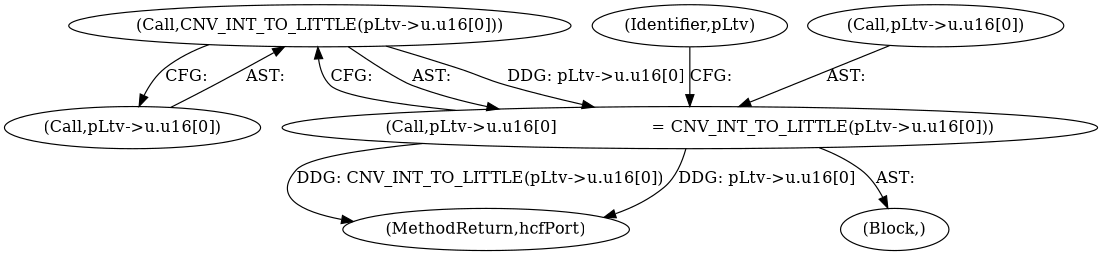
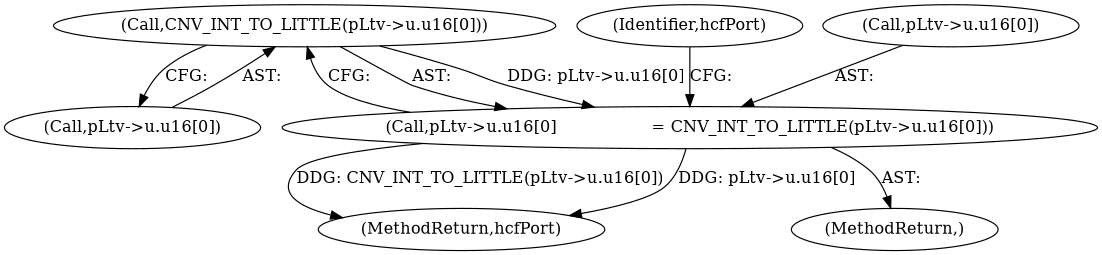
(690, 26) -> (690, 26)
(895, 229) -> (895, 229)
